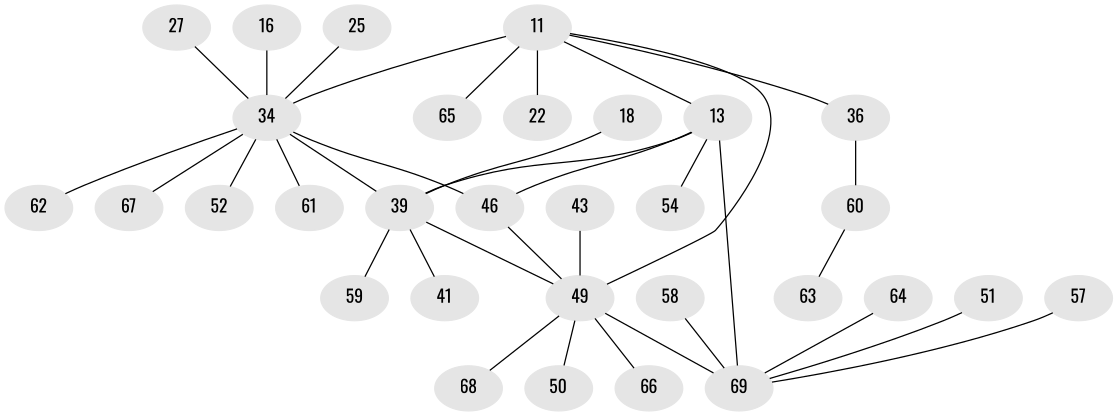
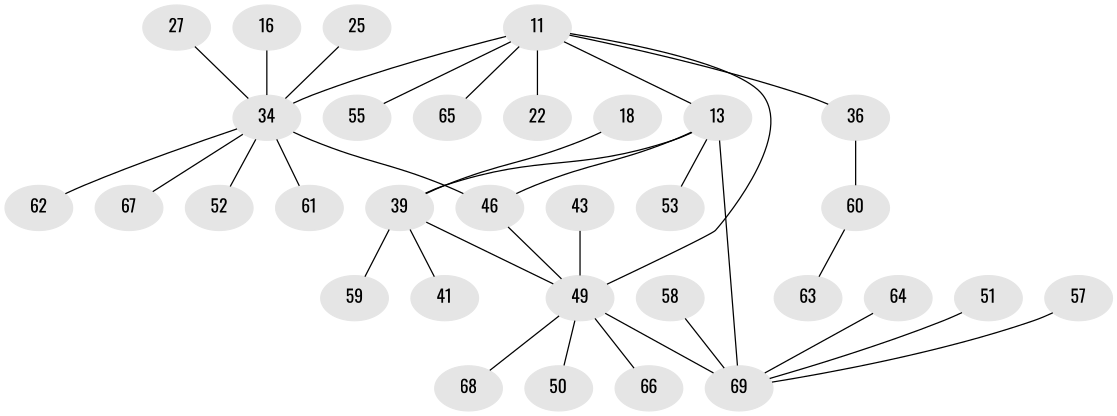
none -> (357, 118)
(333, 163) -> none
(670, 208) -> (670, 208)
